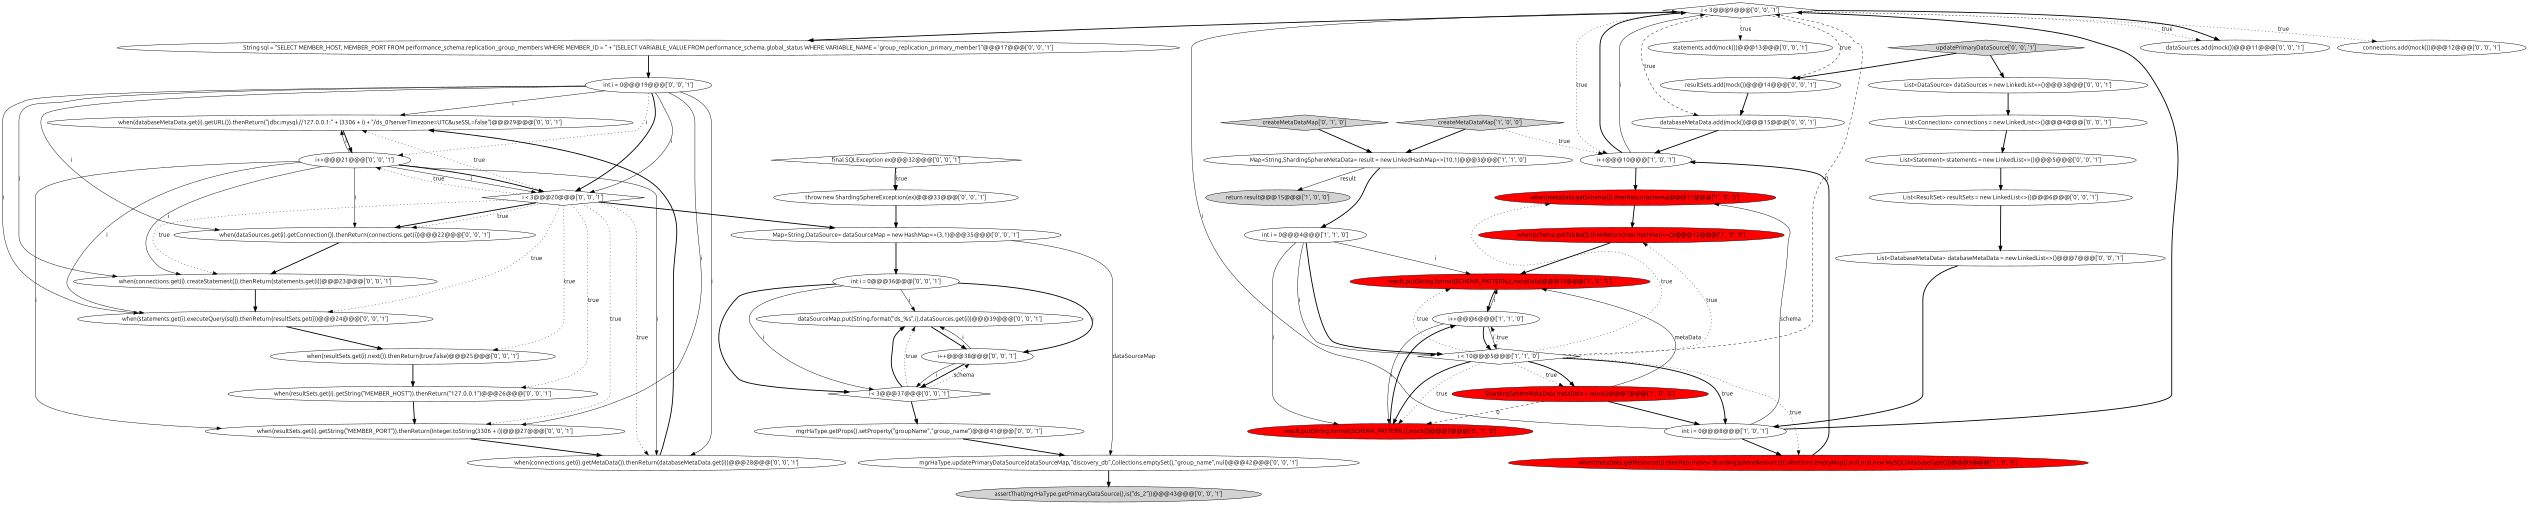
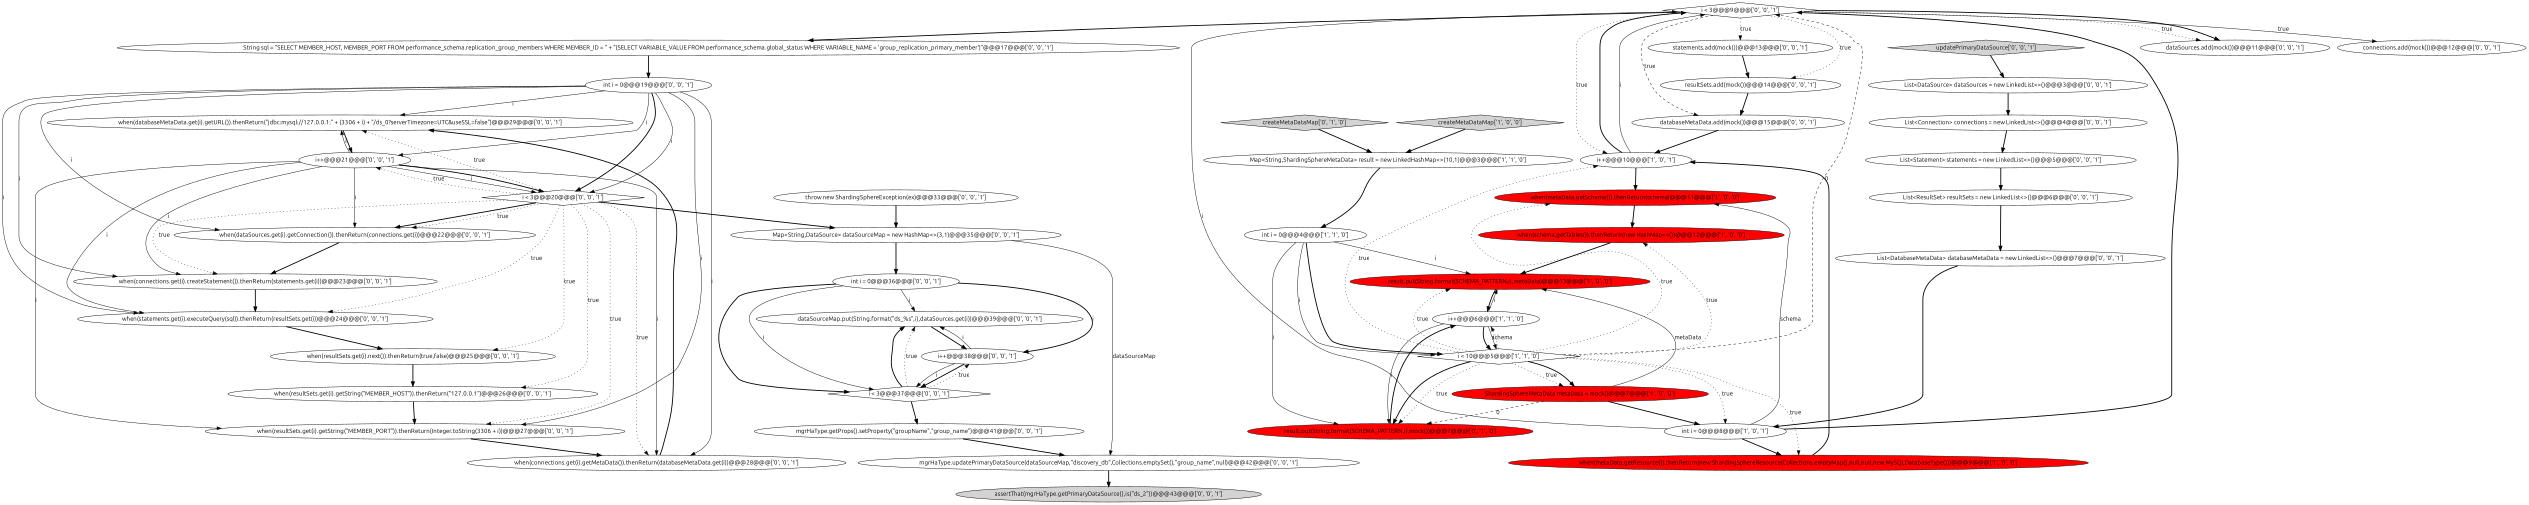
(2188, 26) -> (2188, 26)
(1833, 37) -> (1833, 37)
(1878, 66) -> (1745, 64)
(540, 141) -> (540, 141)
(1549, 142) -> (1389, 234)
(896, 160) -> none
(1278, 198) -> none
(1502, 338) -> (1502, 338)
(1676, 371) -> (1676, 371)
(964, 375) -> (964, 375)
